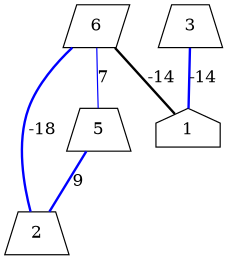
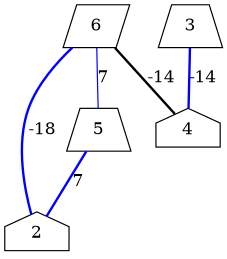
(188, 130) -> (188, 130)
(79, 182) -> (79, 182)
(37, 233) -> (37, 233)
